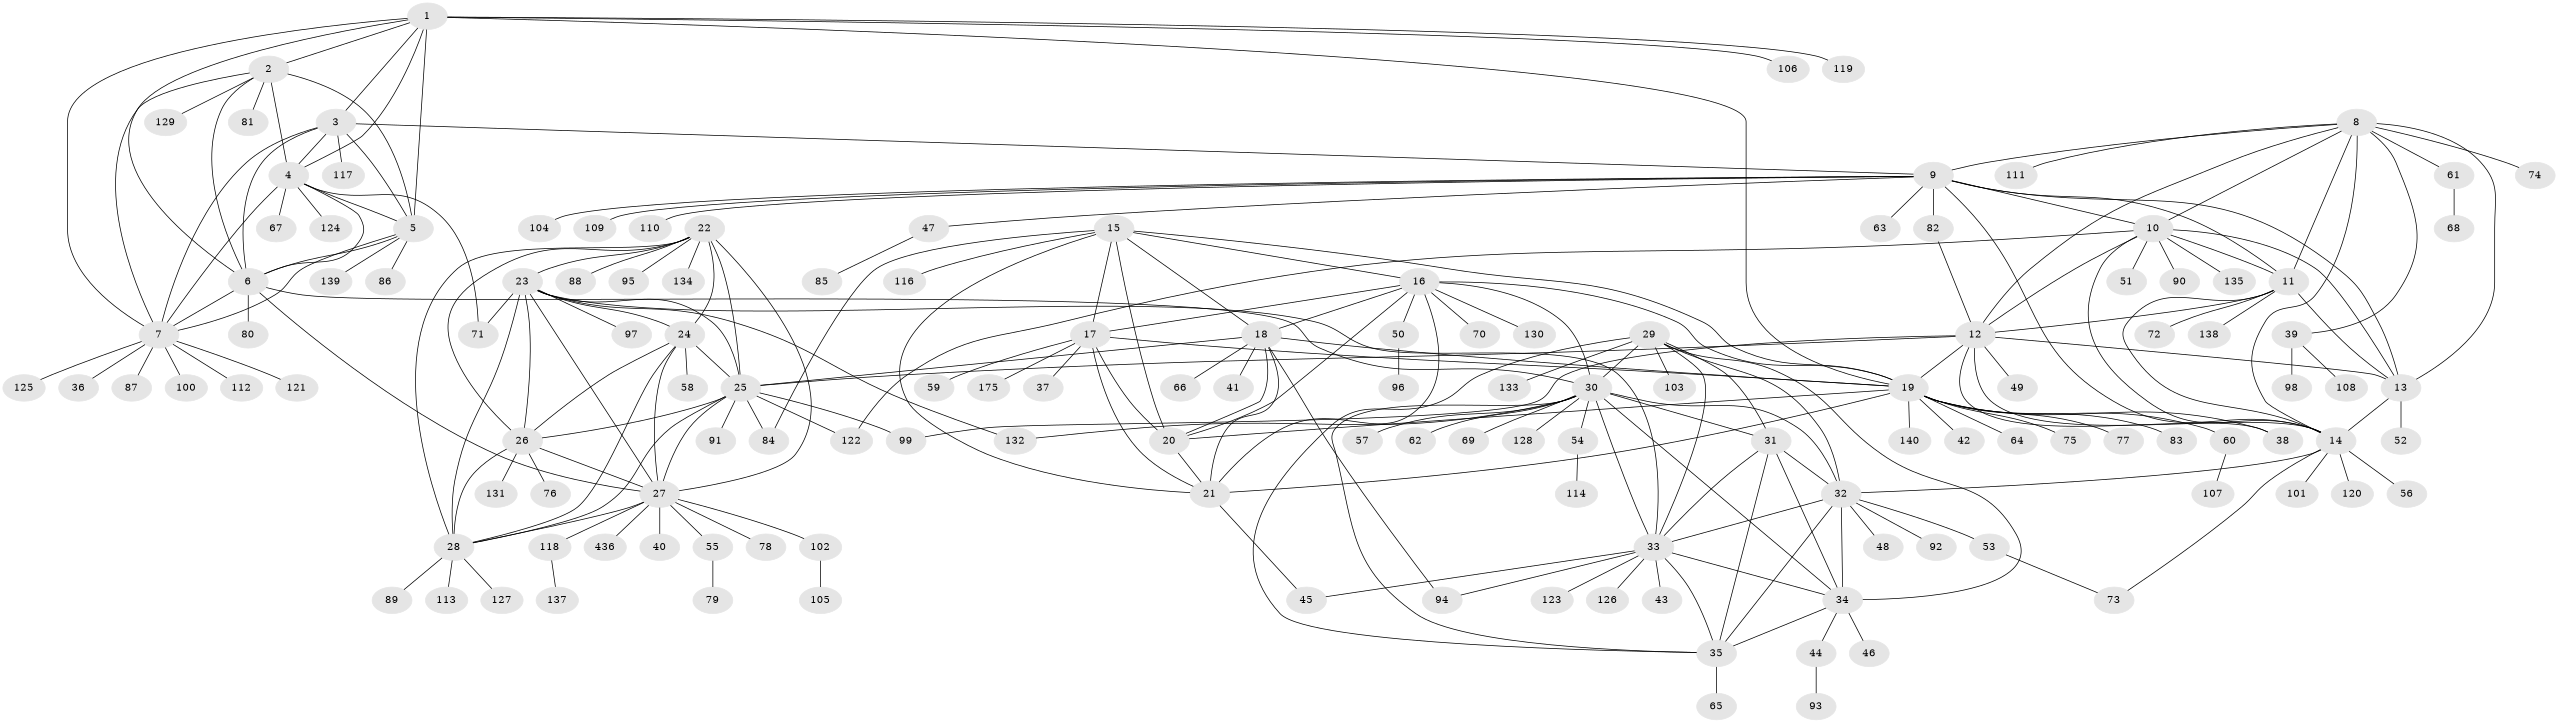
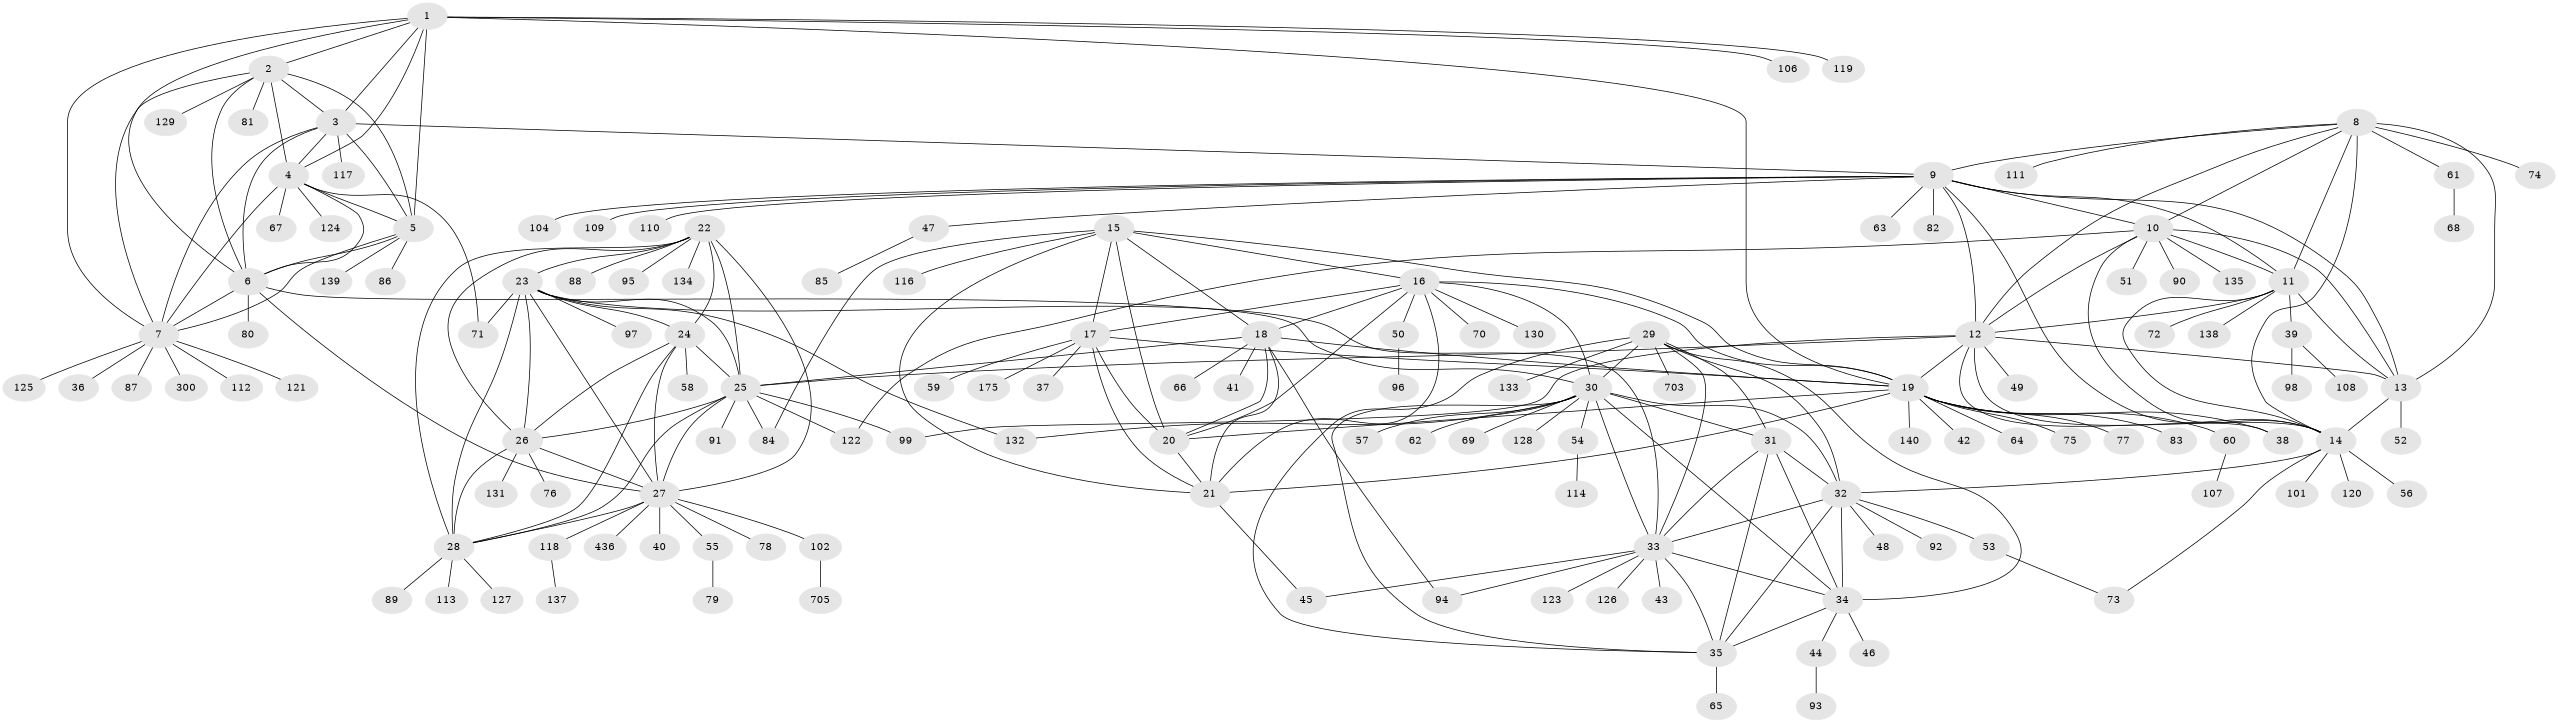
none -> (302, 96)
(2414, 257) -> (2291, 312)
(1954, 282) -> (1970, 252)
(186, 388) -> (186, 388)
(1675, 388) -> (1675, 388)
(821, 600) -> (821, 600)
